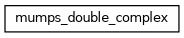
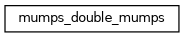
(92, 19) -> (92, 19)
